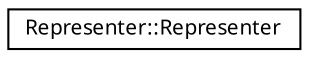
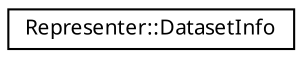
(154, 29) -> (151, 29)
